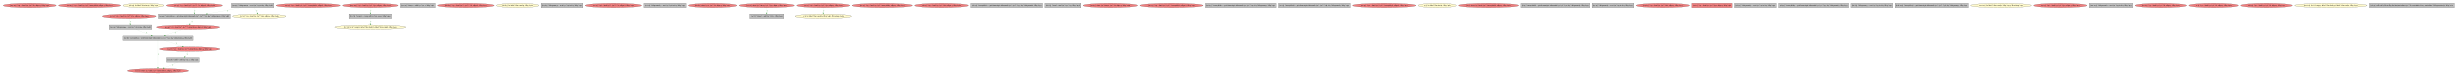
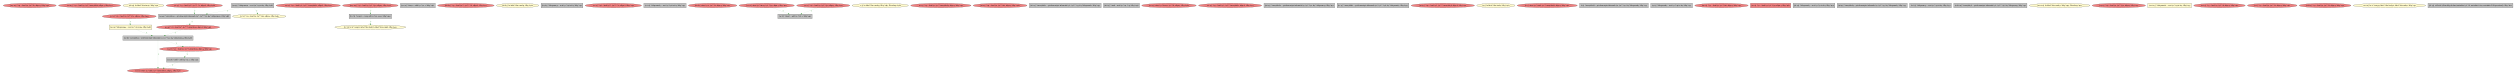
(2111, 6) -> (2170, 6)
(823, 10) -> (810, 11)
(130, 27) -> (130, 27)
